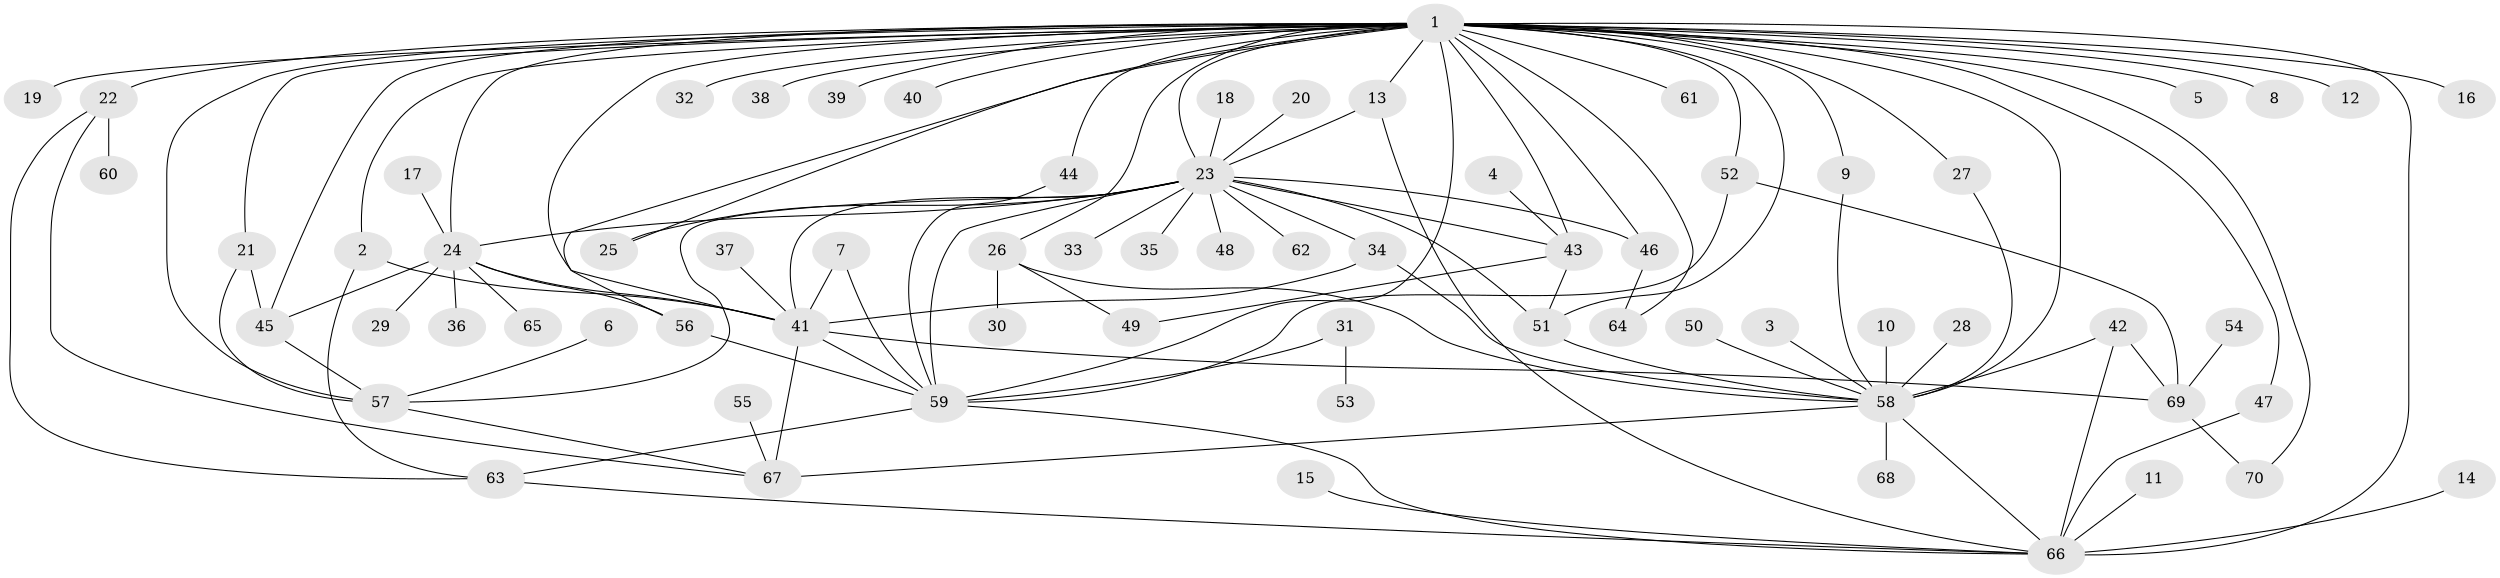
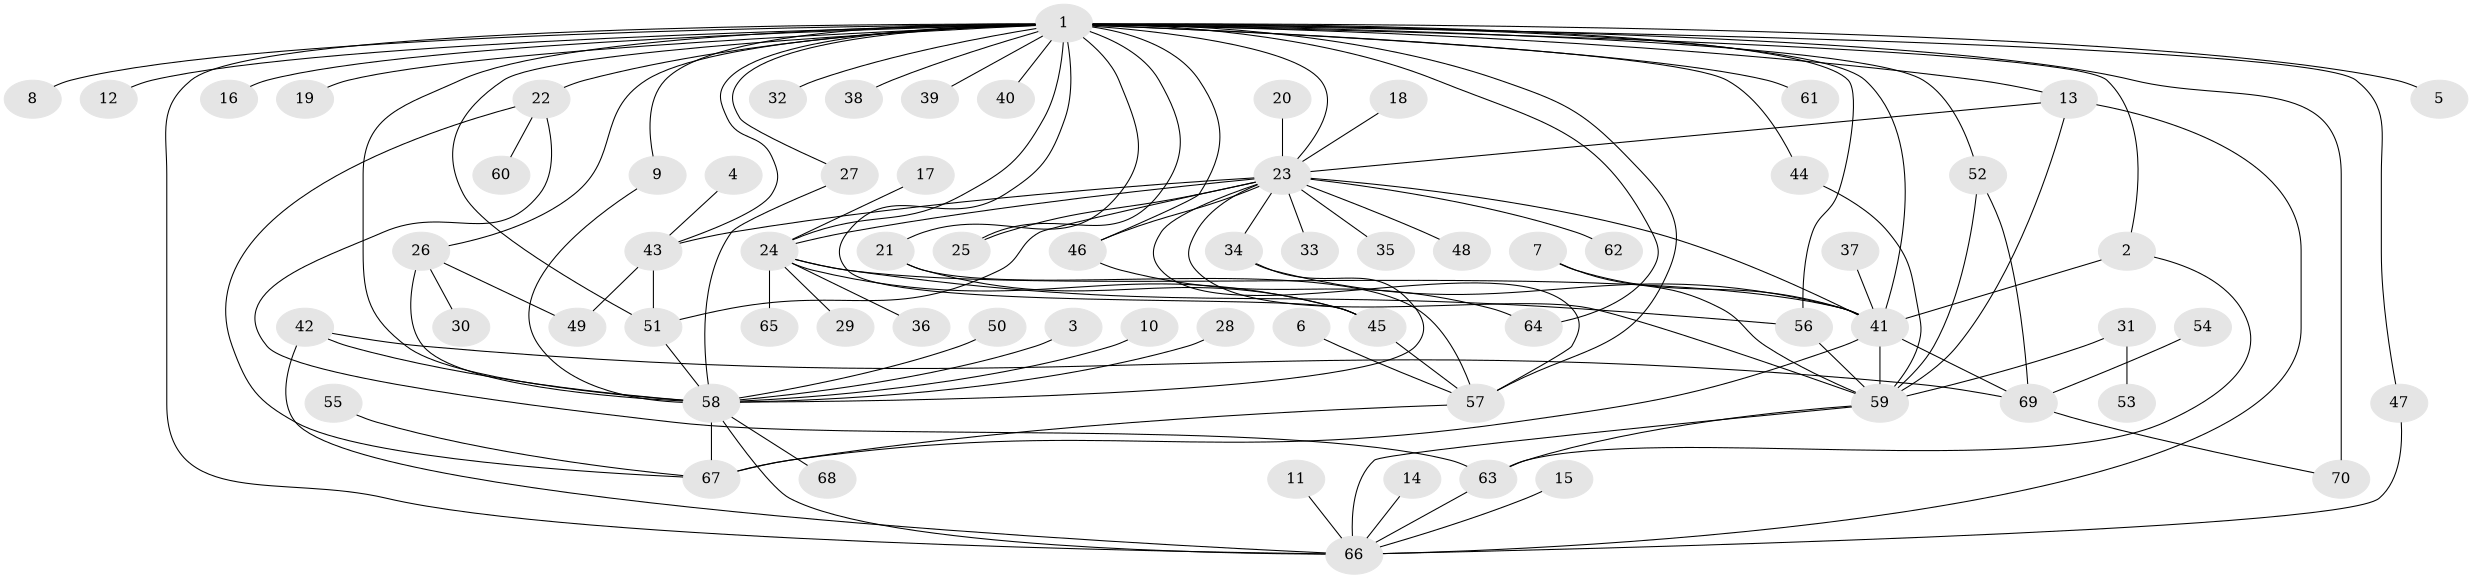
(1238, 317) -> (2006, 269)
